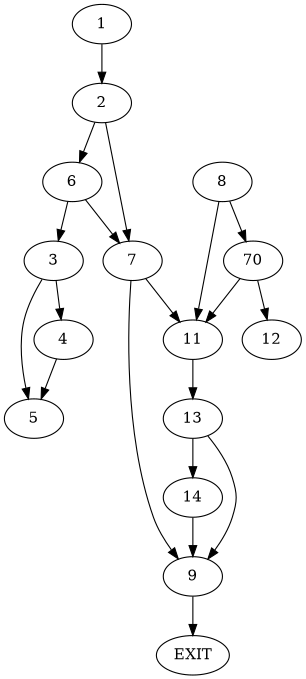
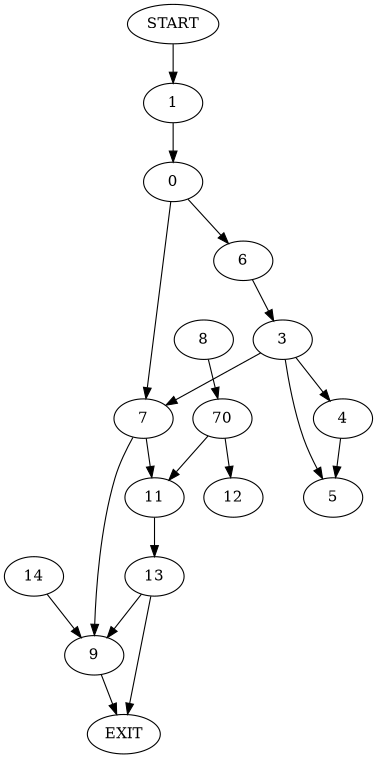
none -> (173, 24)
(102, 103) -> (173, 182)
(99, 217) -> (220, 375)
(209, 255) -> none
(193, 453) -> (140, 650)
